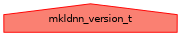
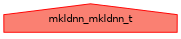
(91, 20) -> (91, 20)
